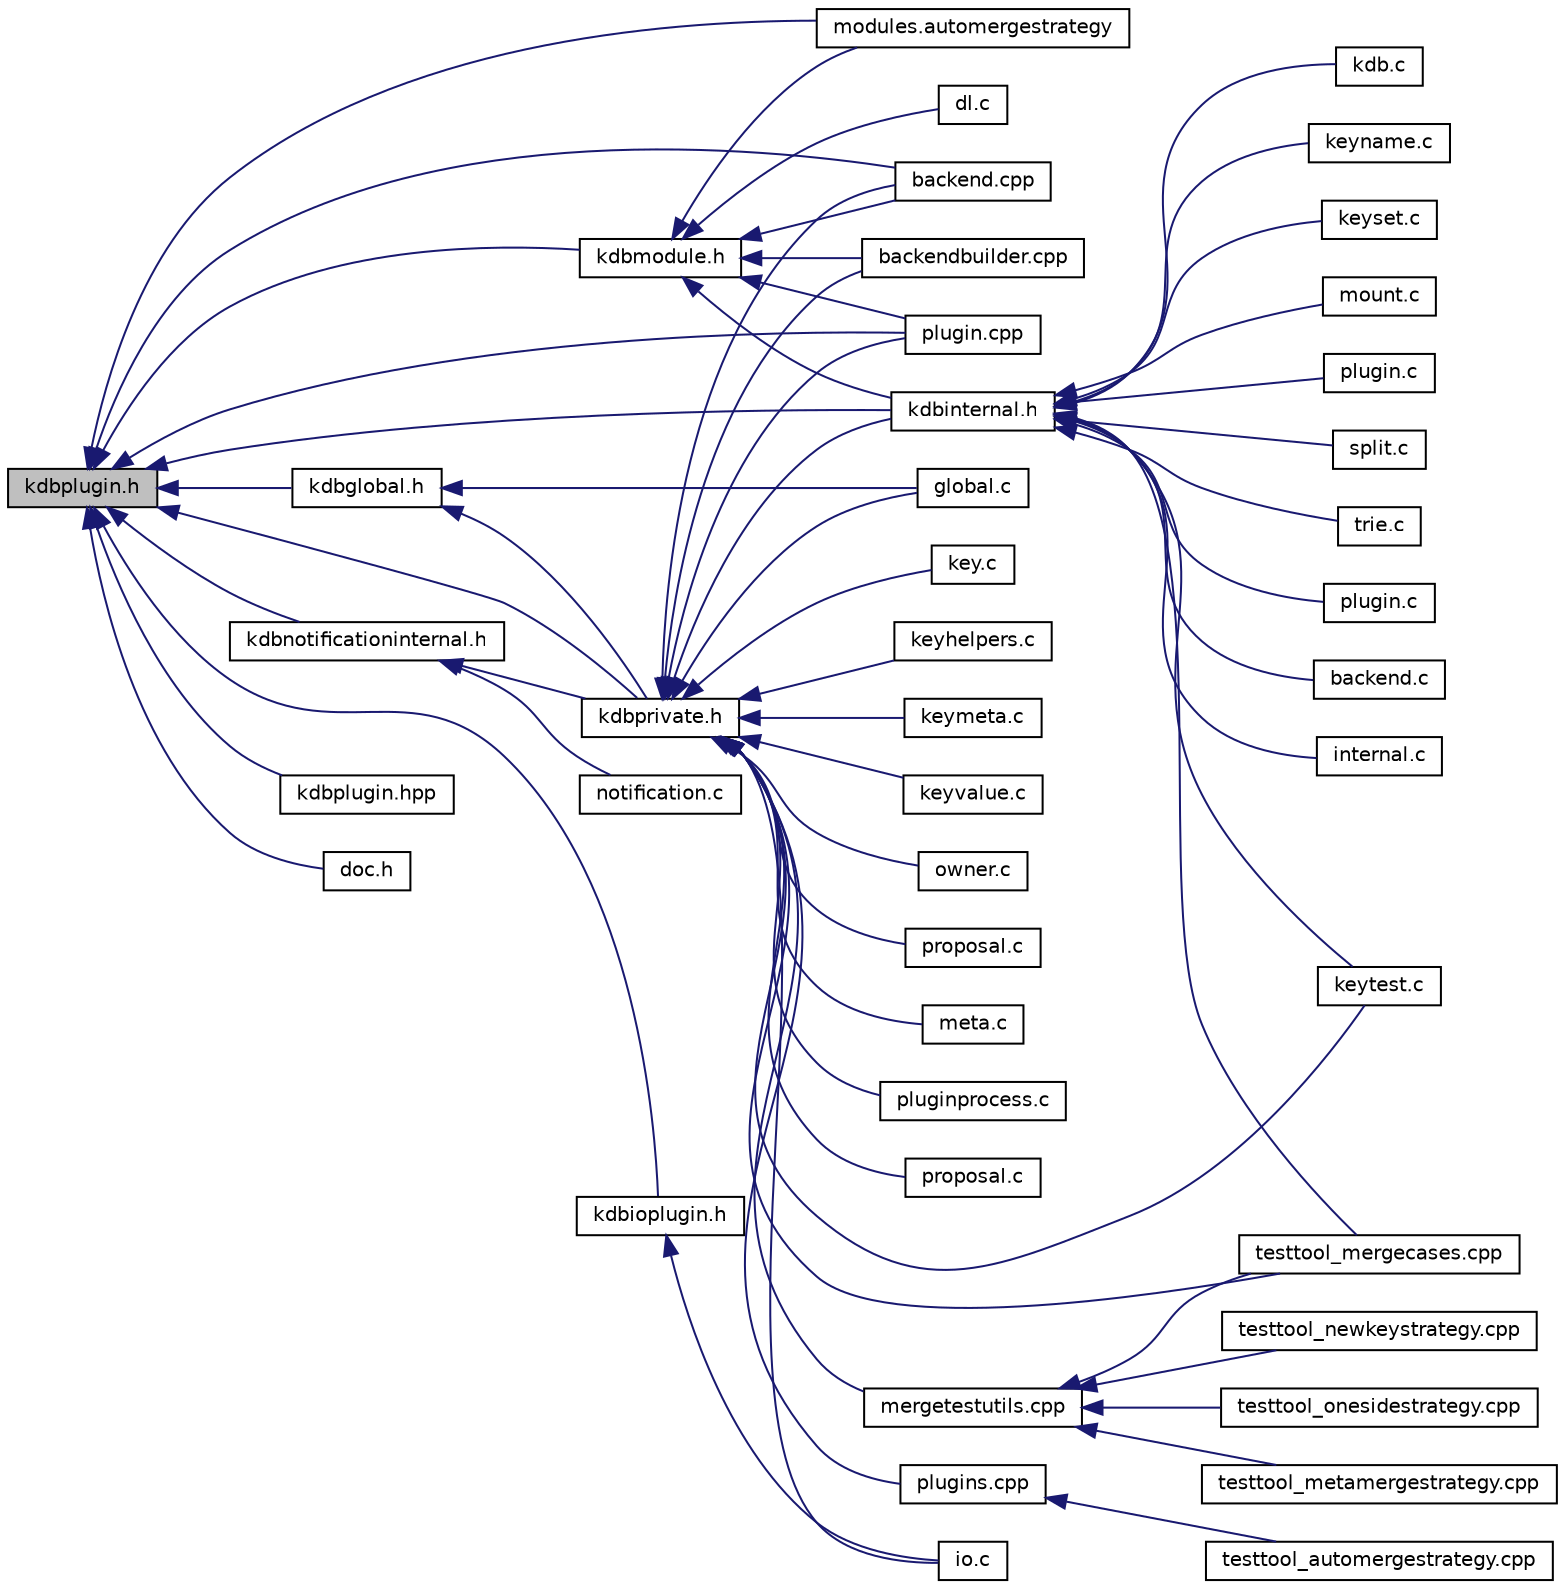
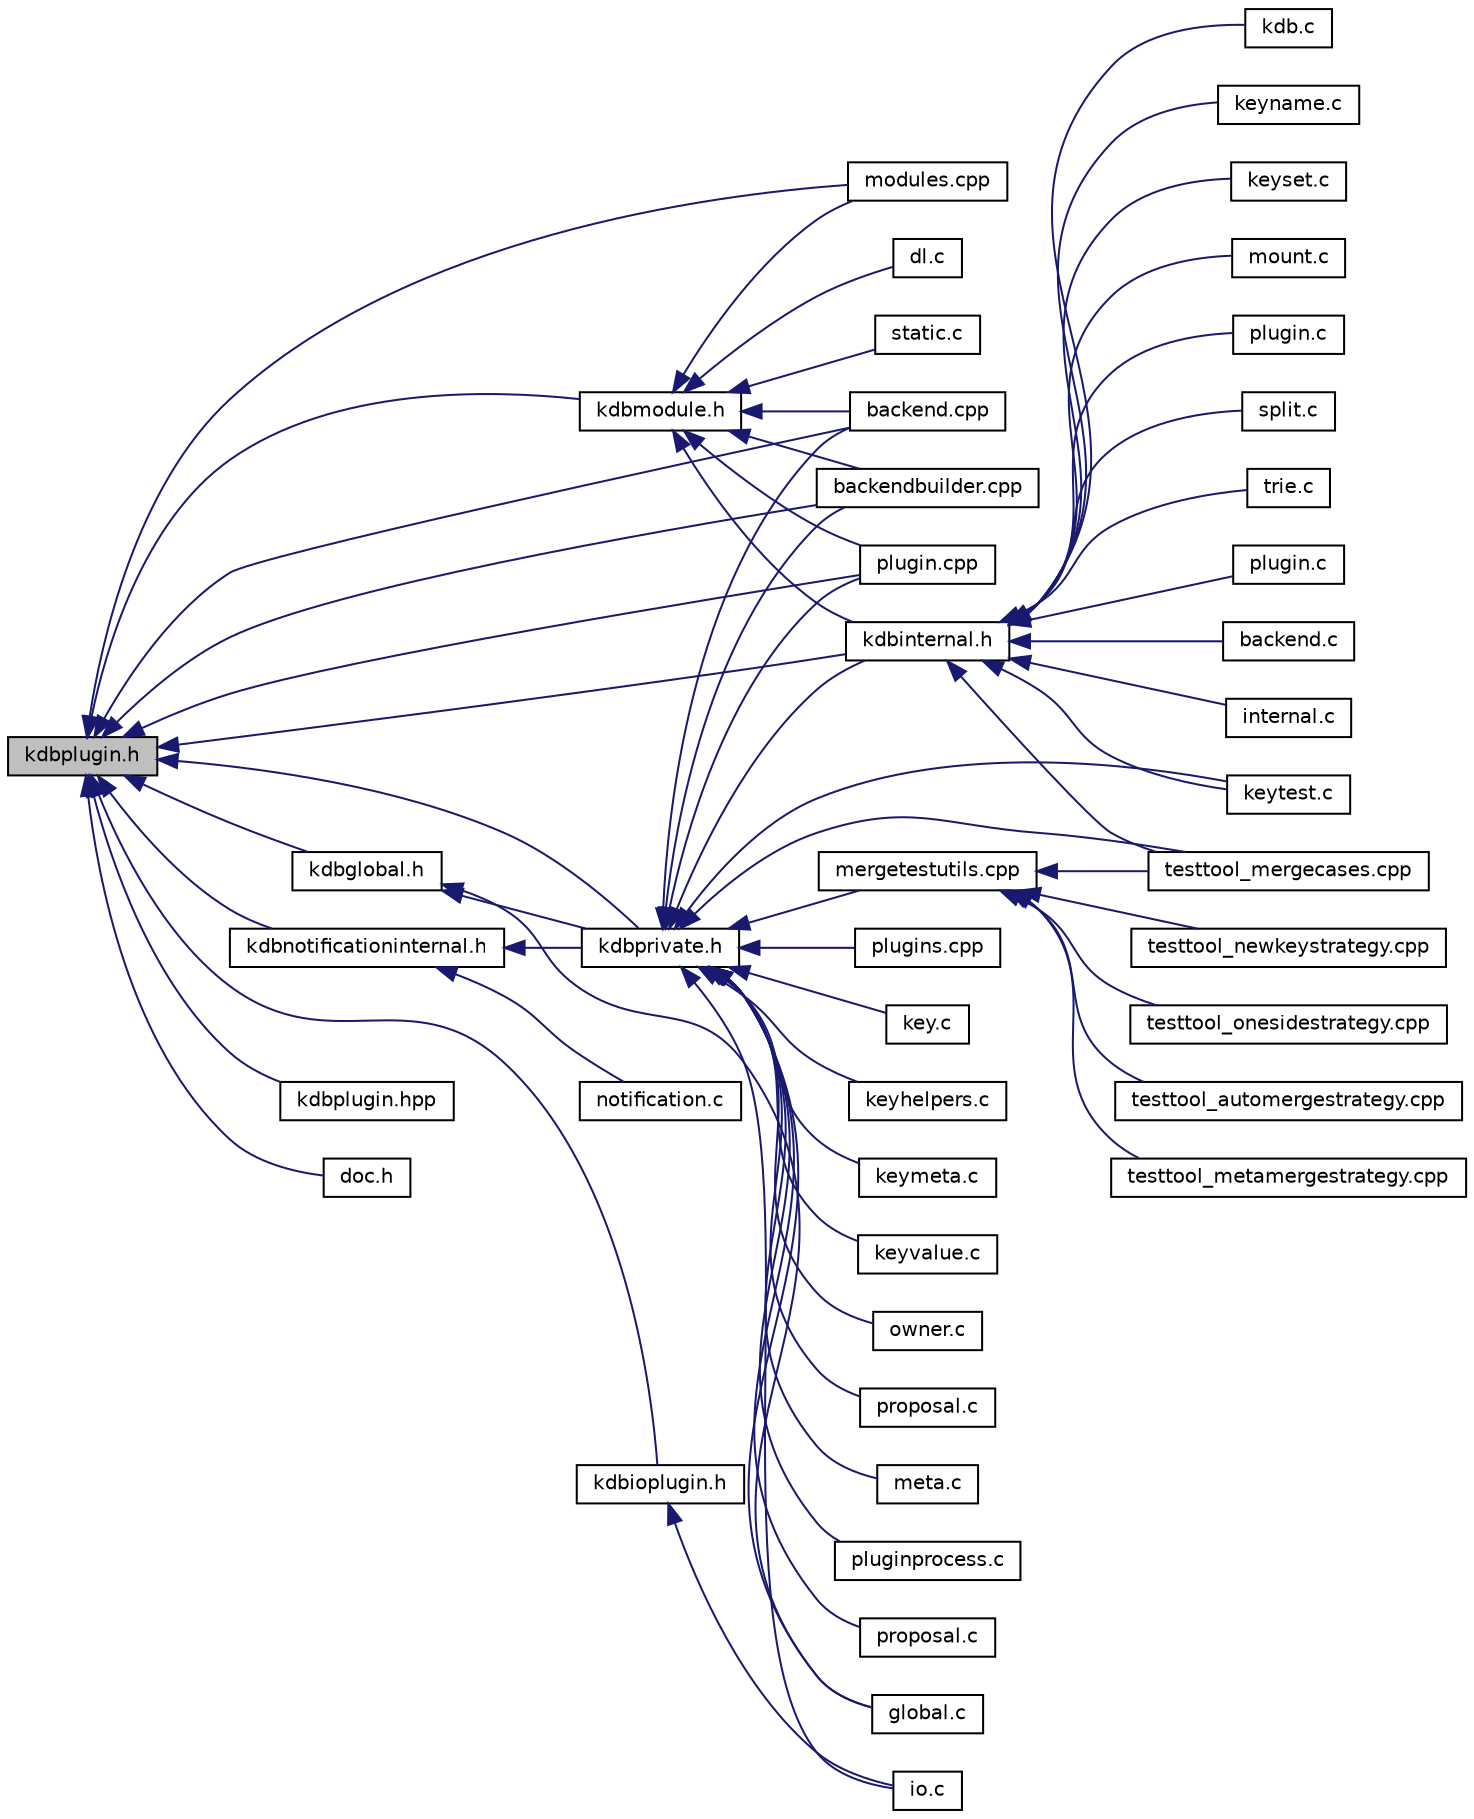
(973, 28) -> (928, 182)
none -> (928, 335)
none -> (451, 573)
(1171, 1522) -> (1085, 1031)
